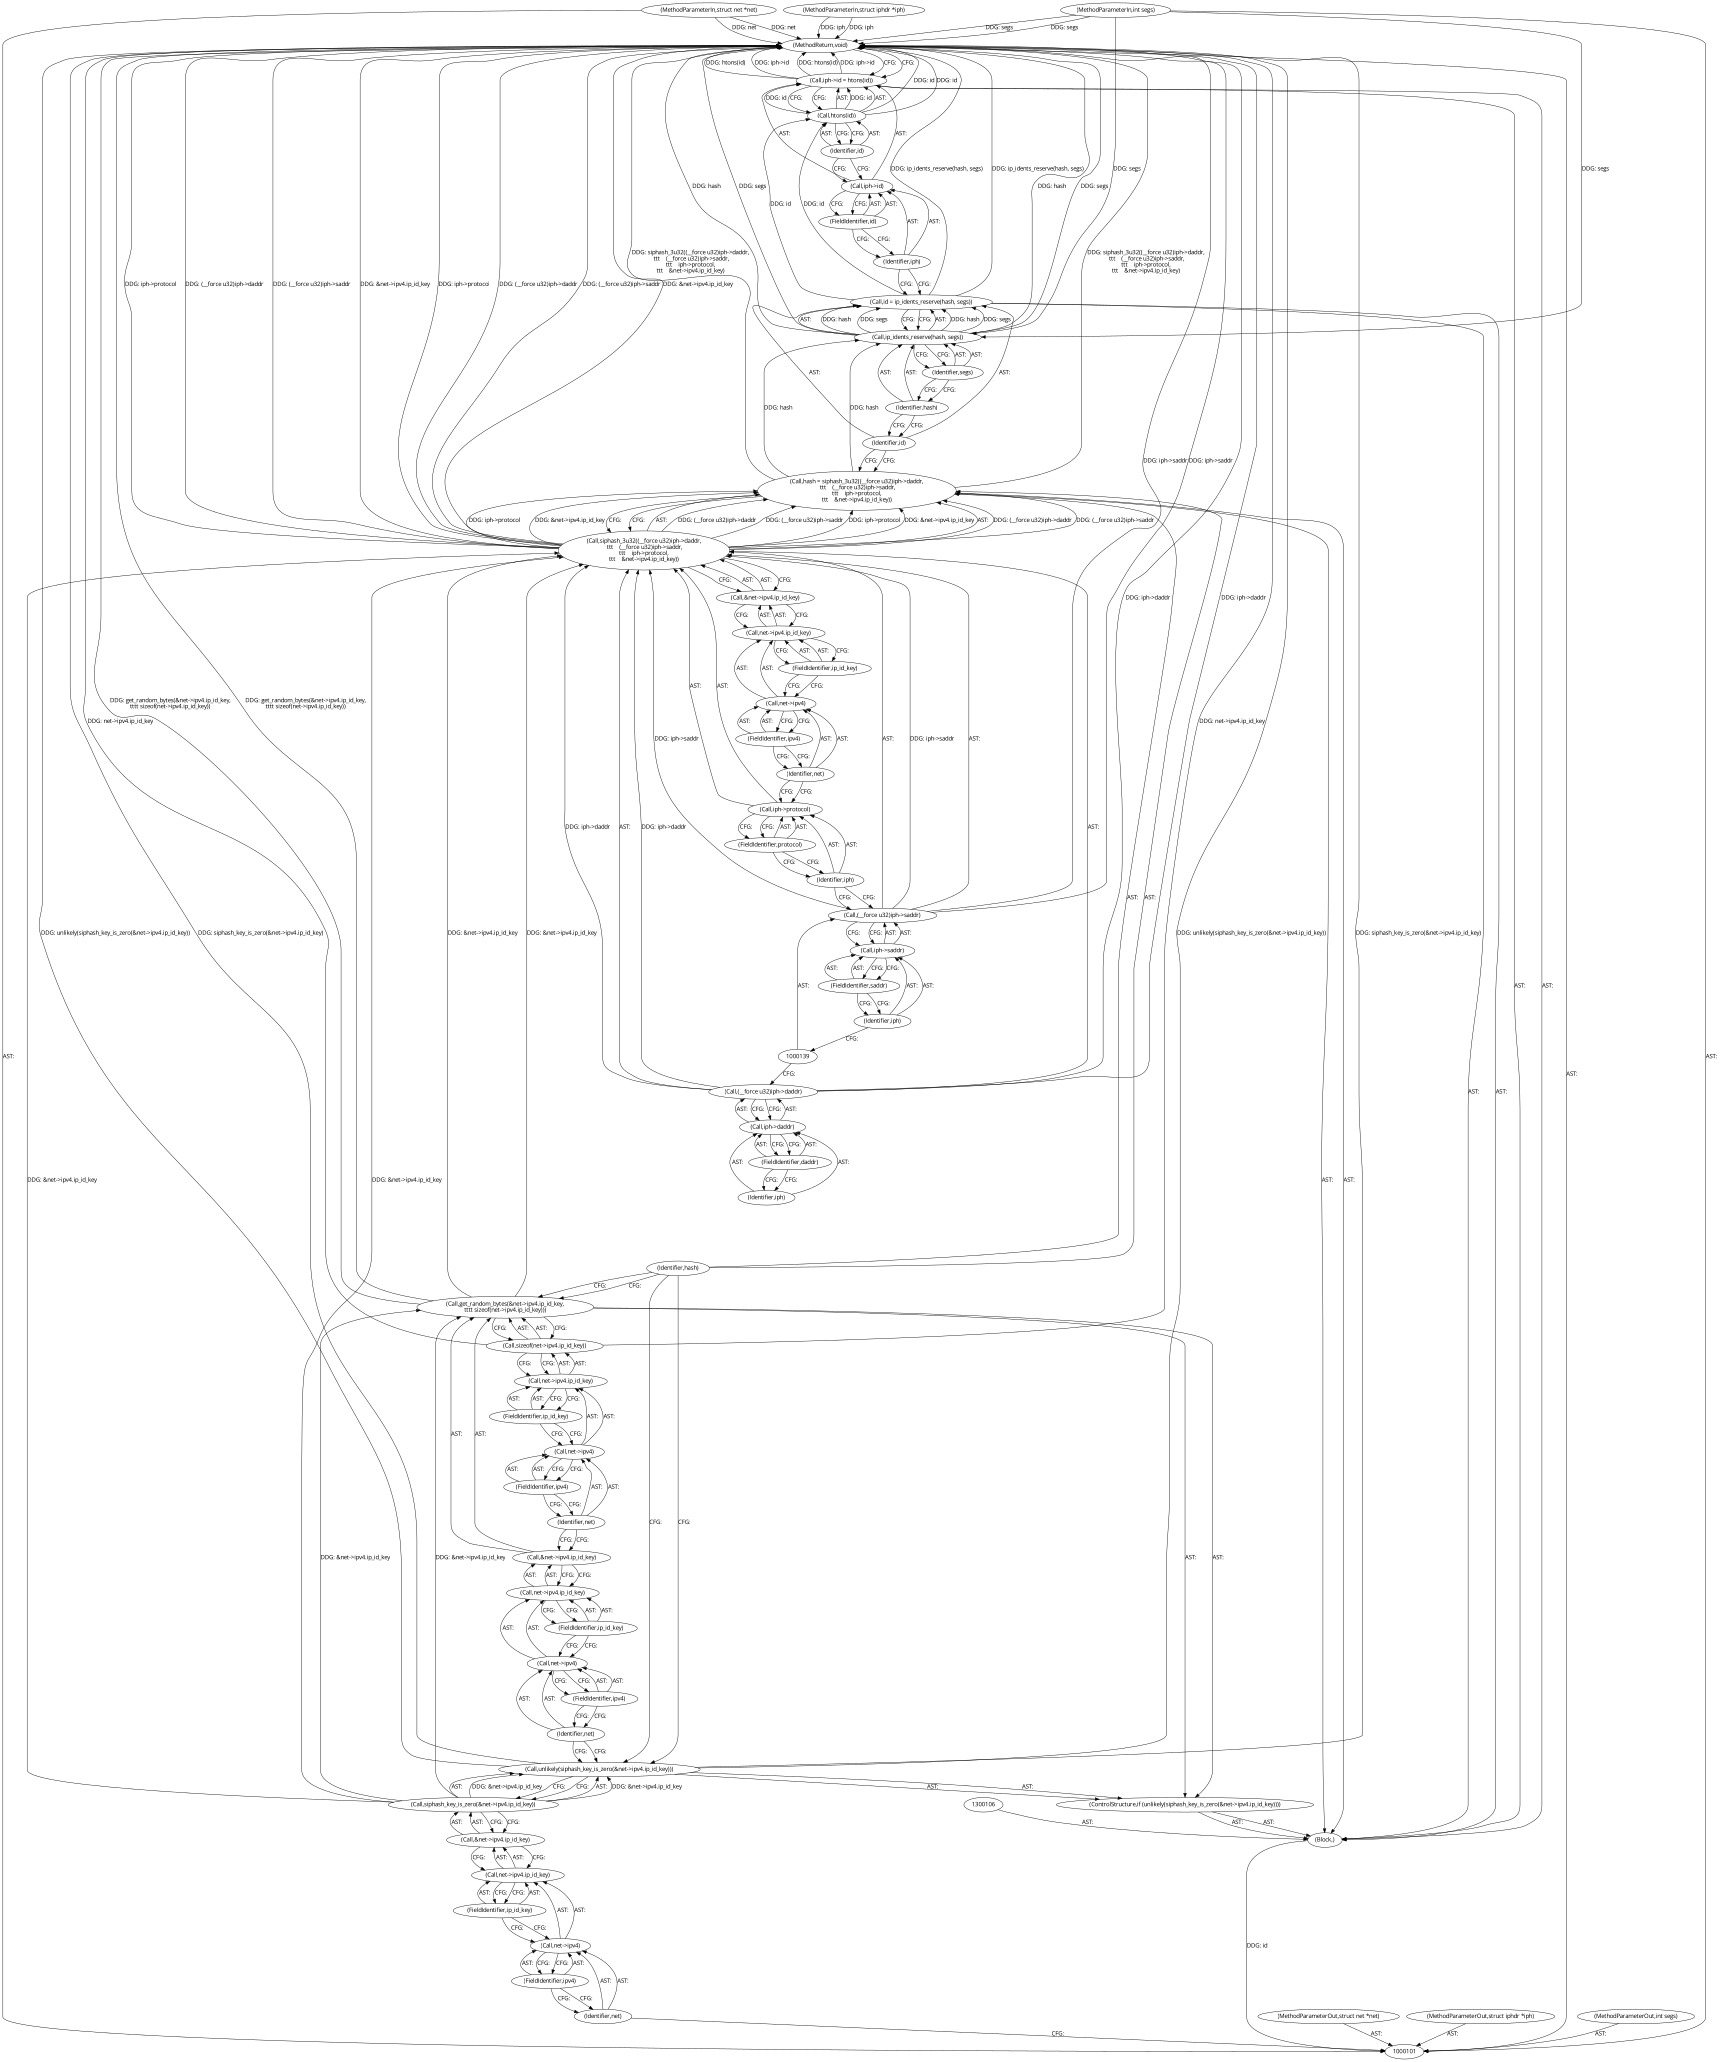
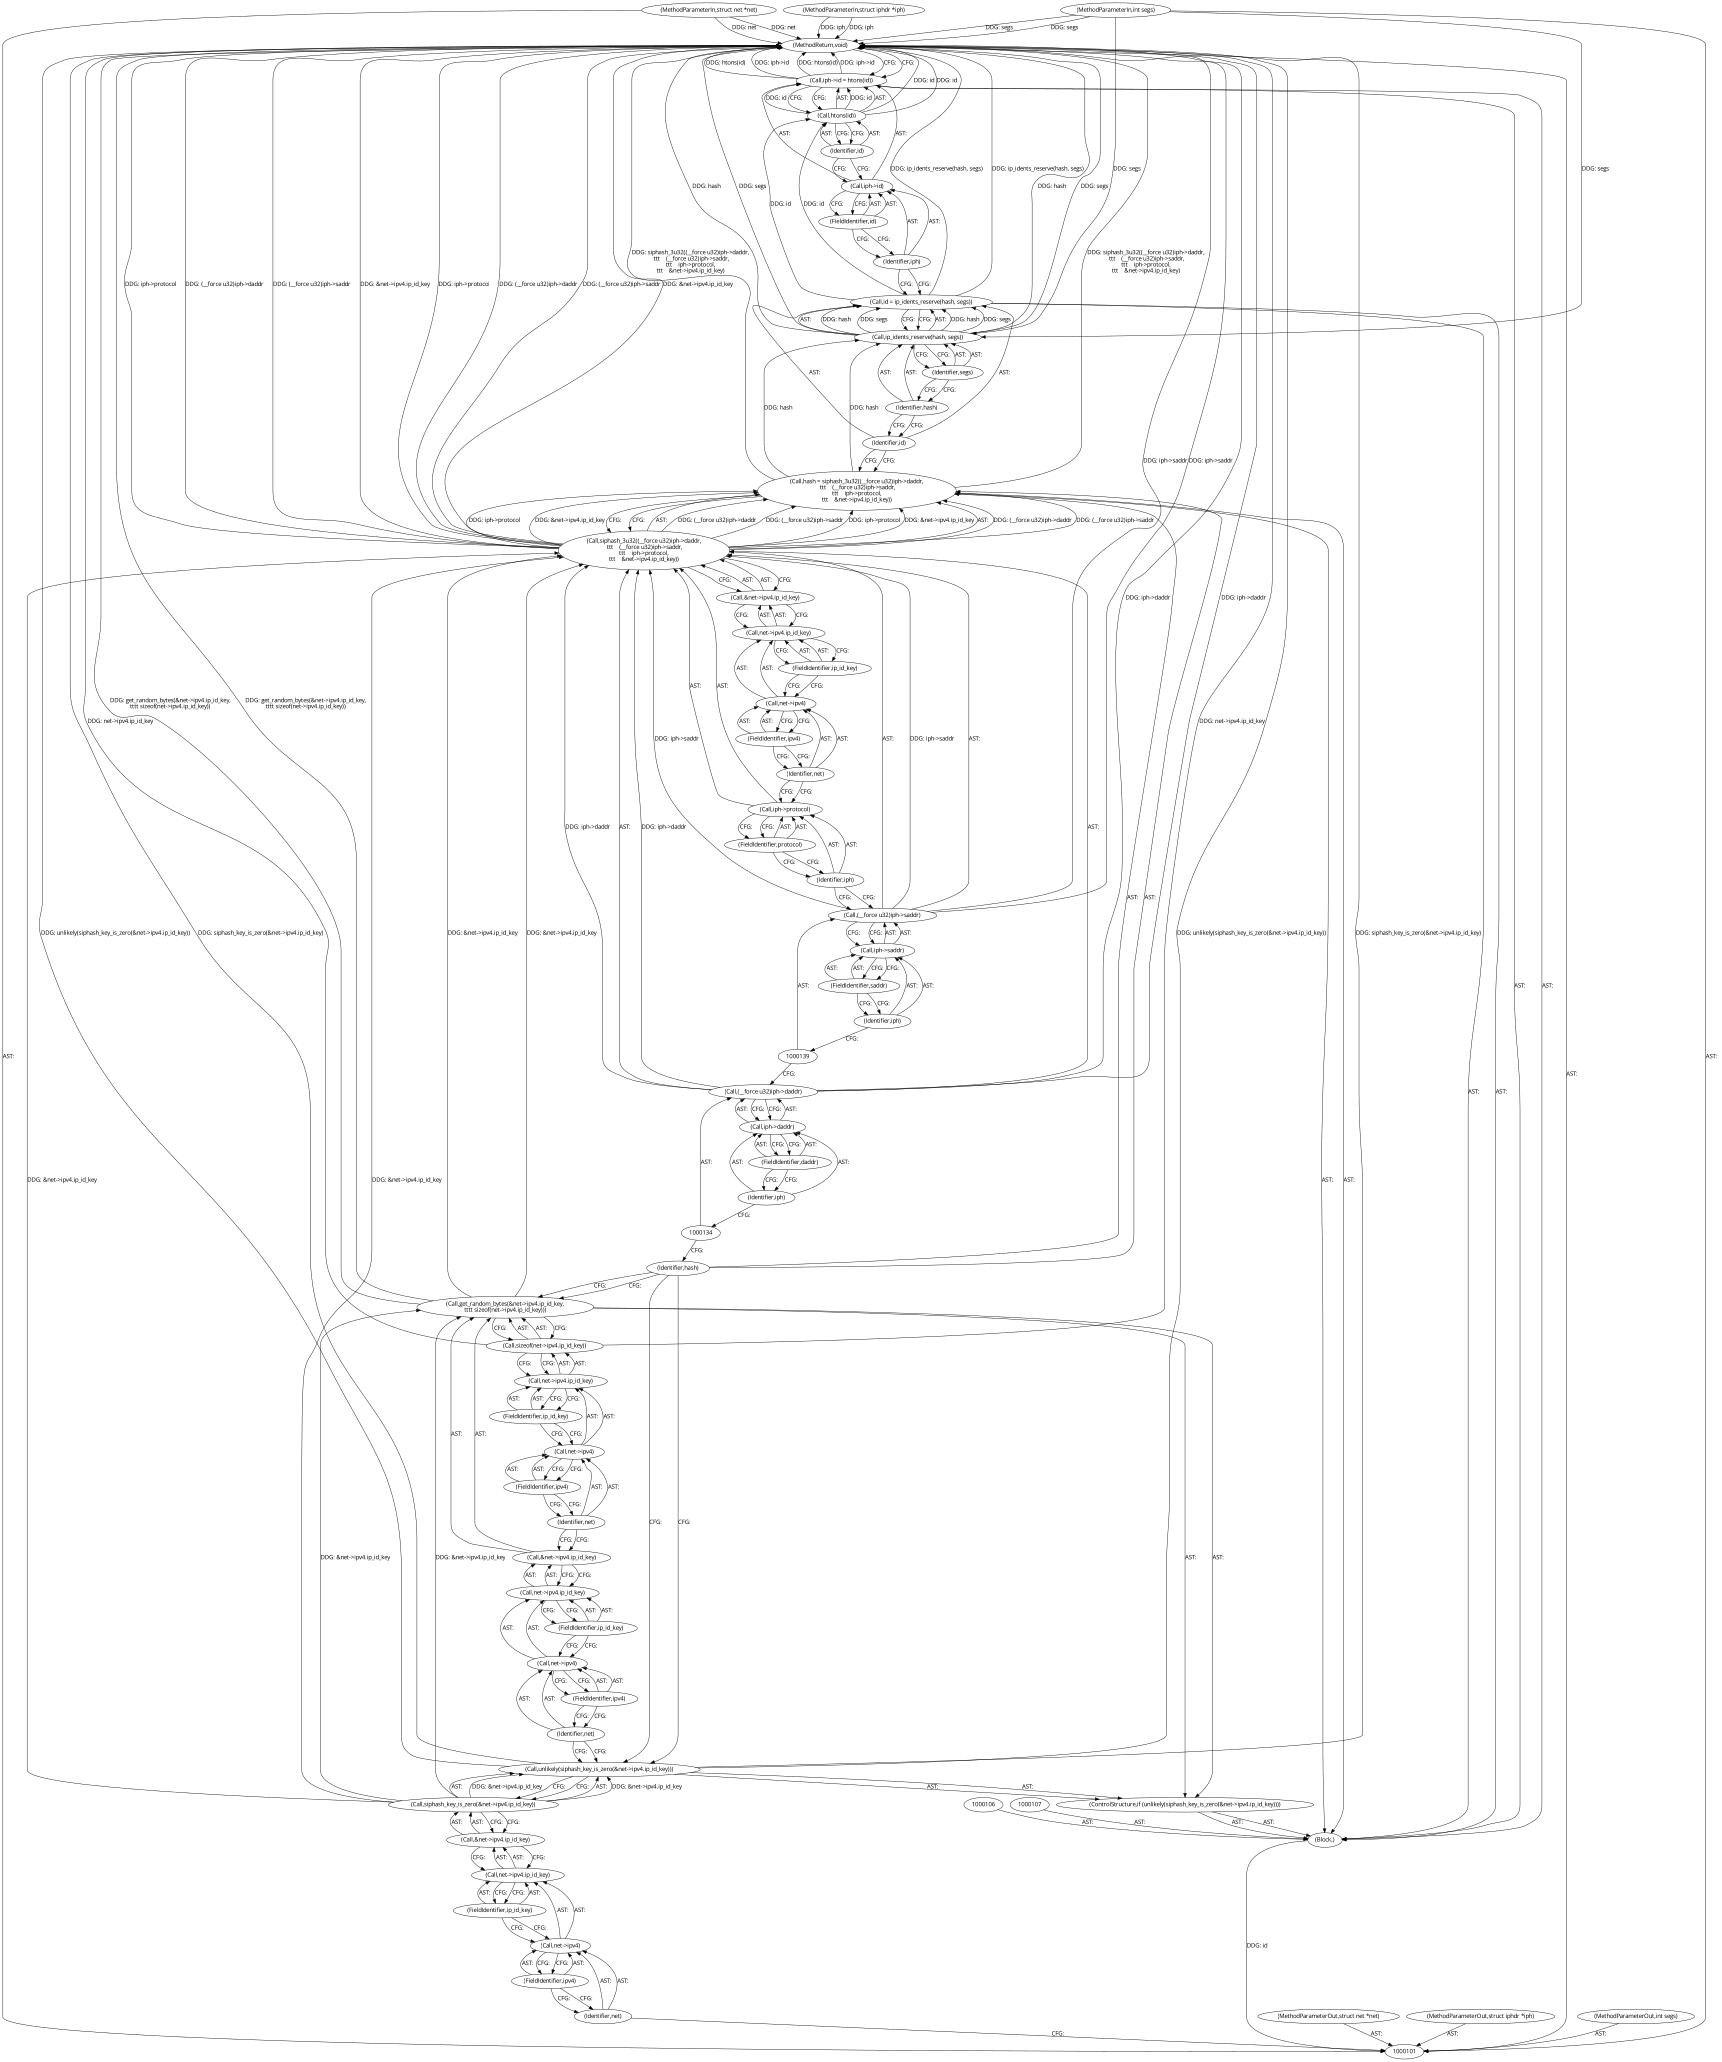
none -> (701, 1233)
(983, 1805) -> (983, 1805)
none -> (1030, 1805)
